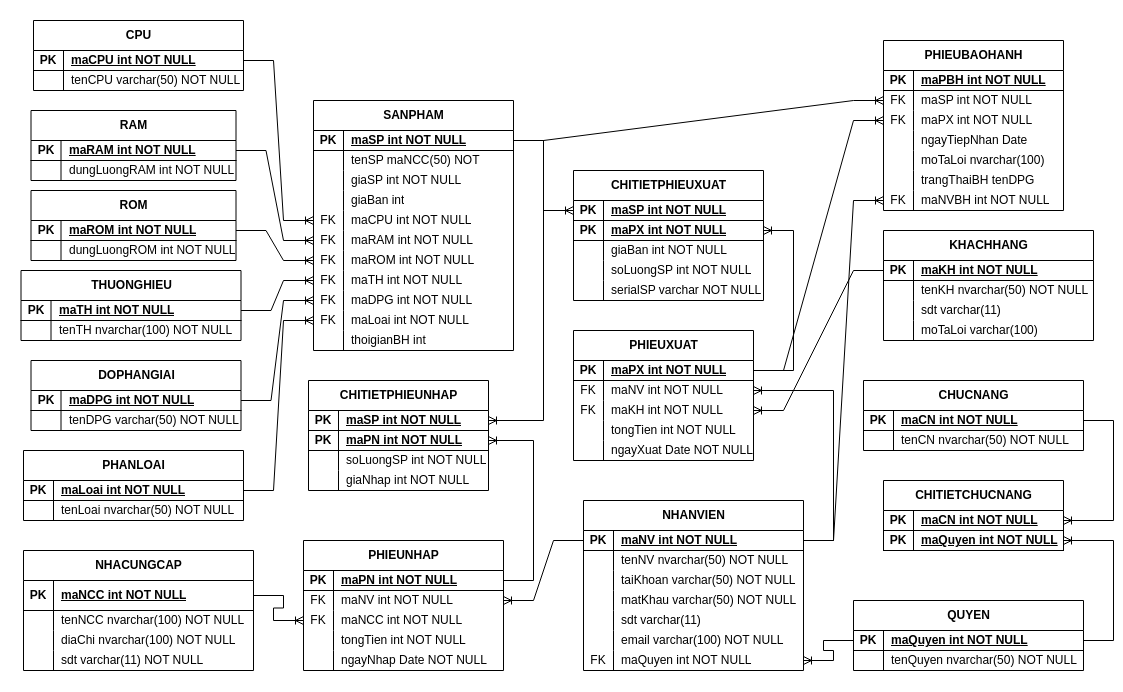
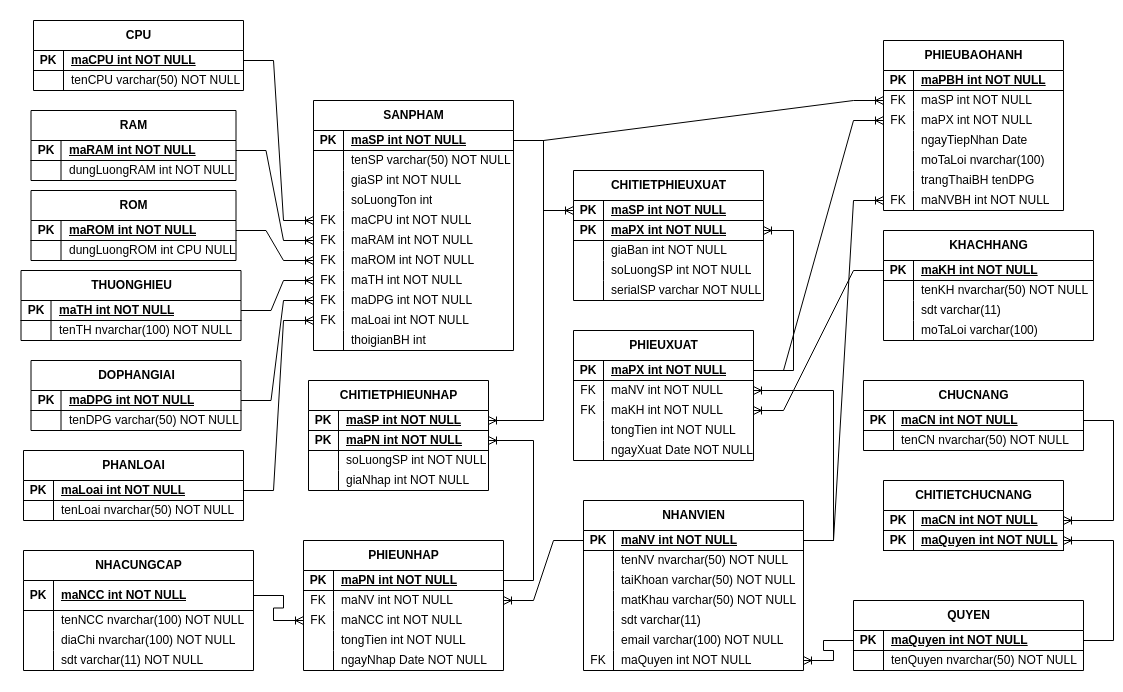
(427, 161) -> (433, 161)
(380, 201) -> (395, 201)
(147, 251) -> (147, 251)
